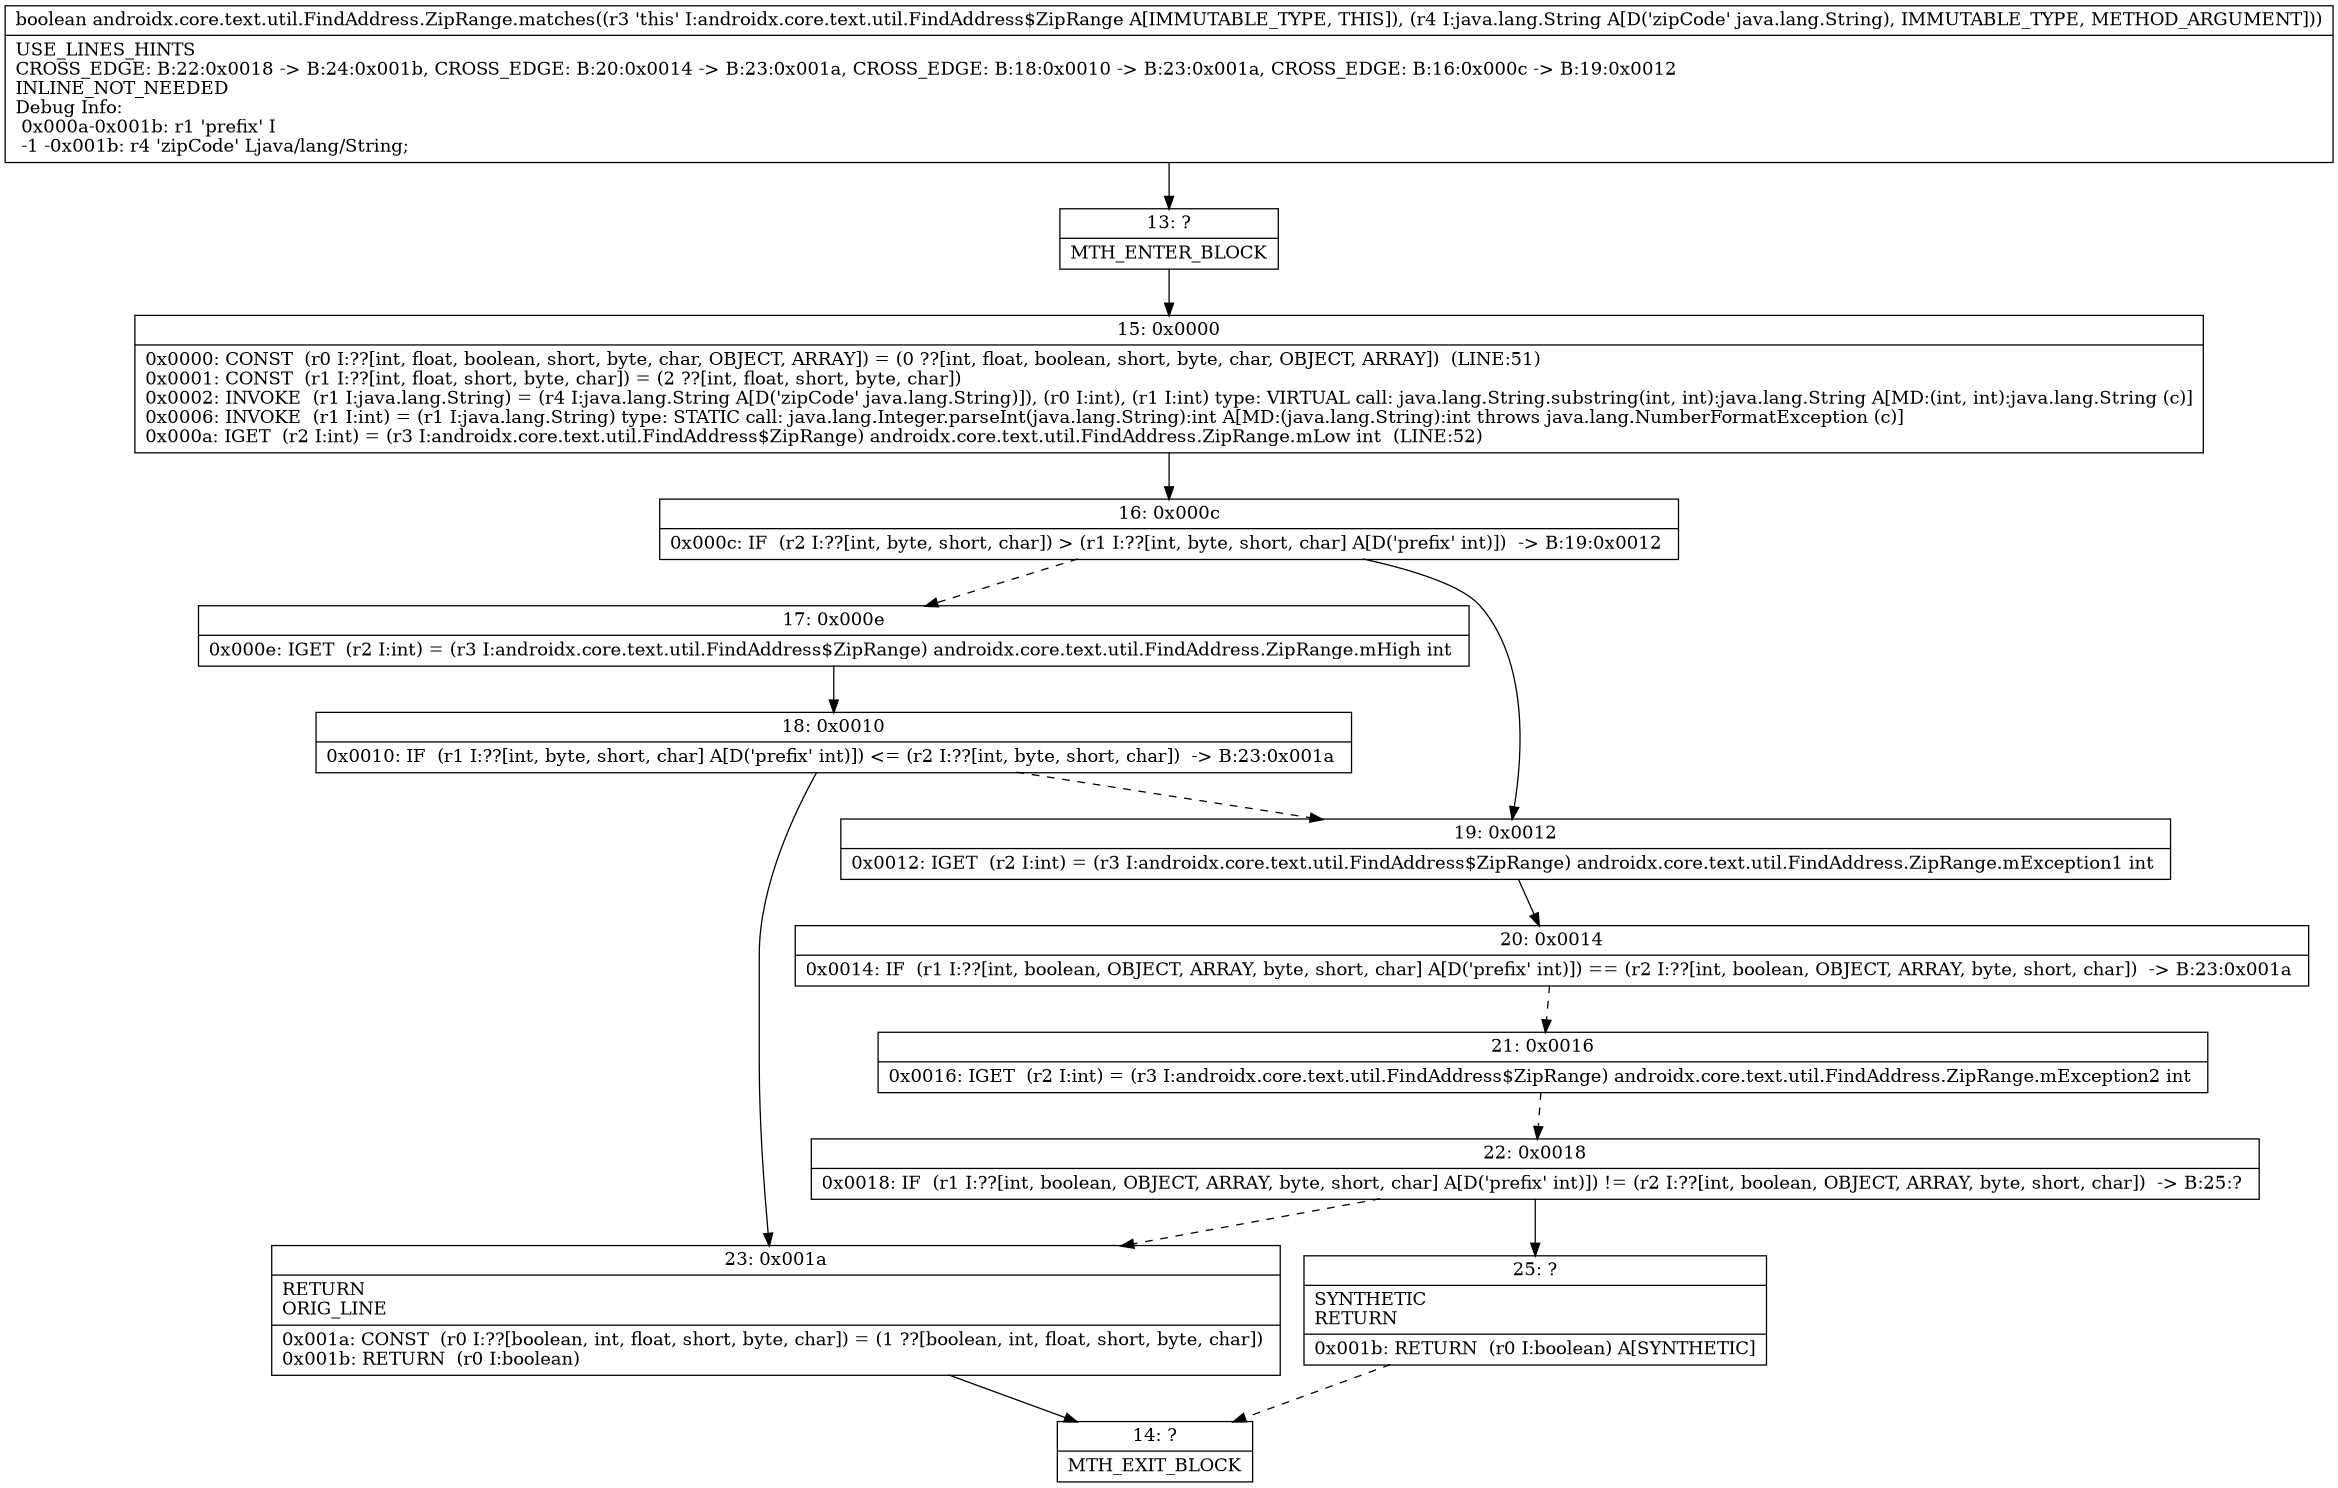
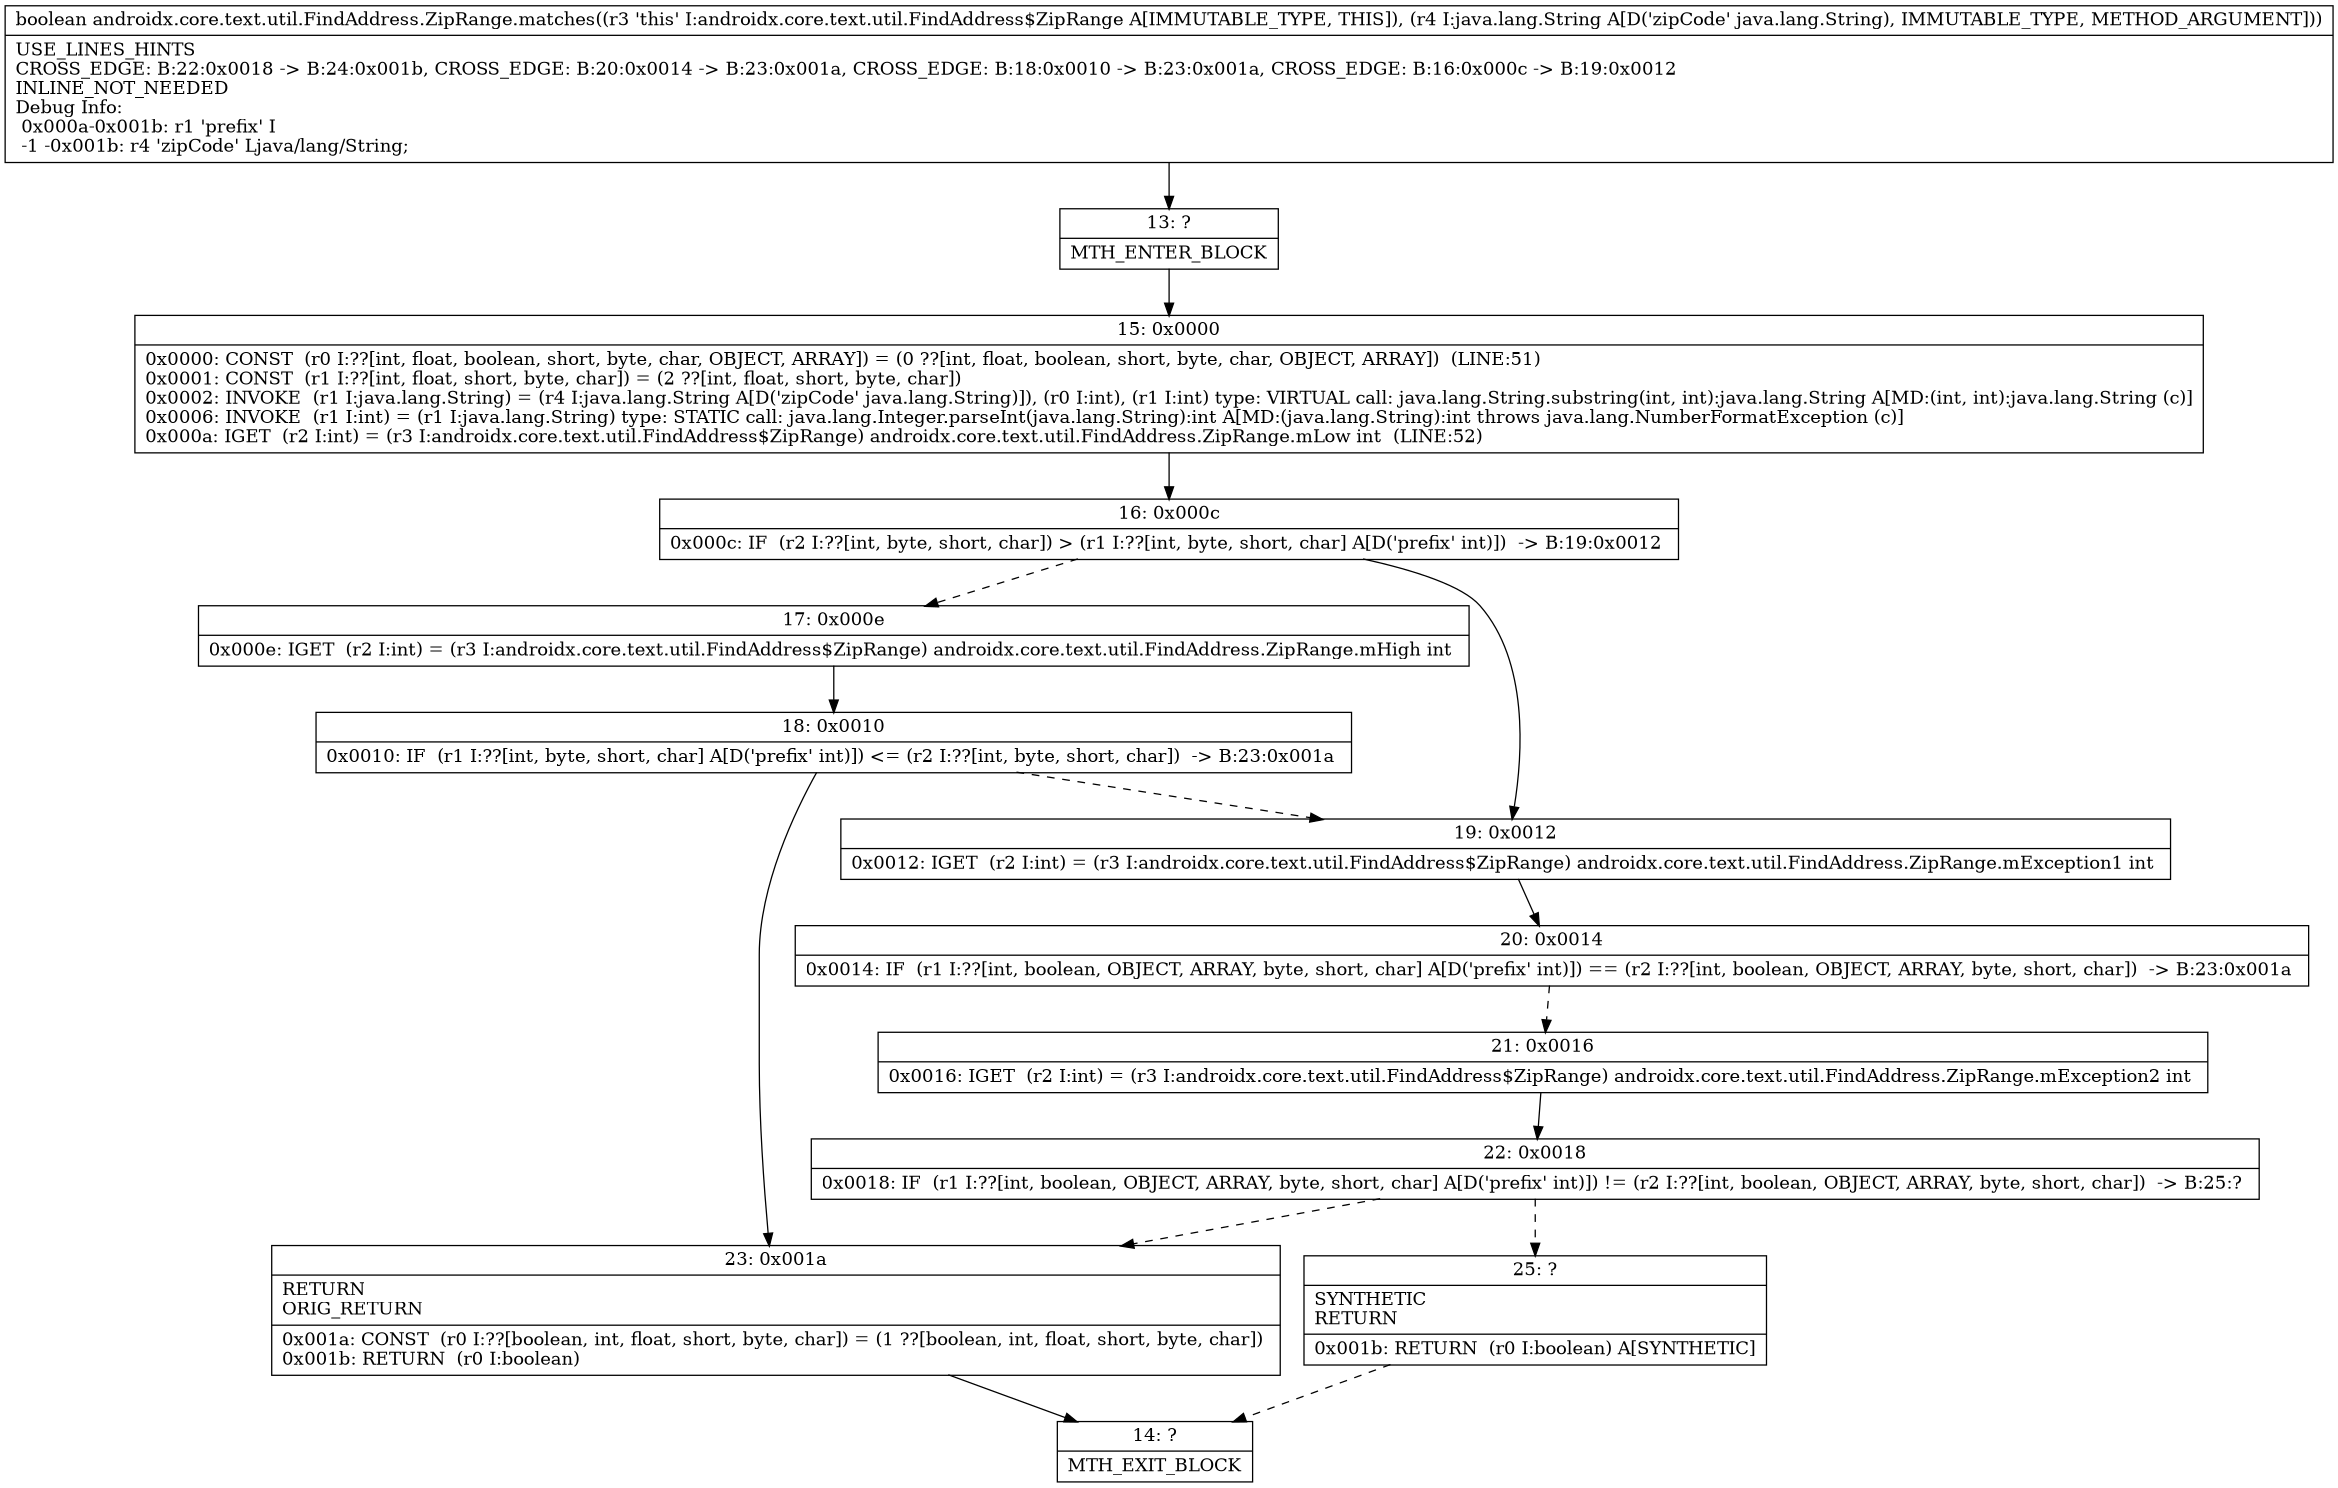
(1540, 1109) -> (1540, 1109)
(1535, 1221) -> (1535, 1221)
(335, 1309) -> (353, 1309)
